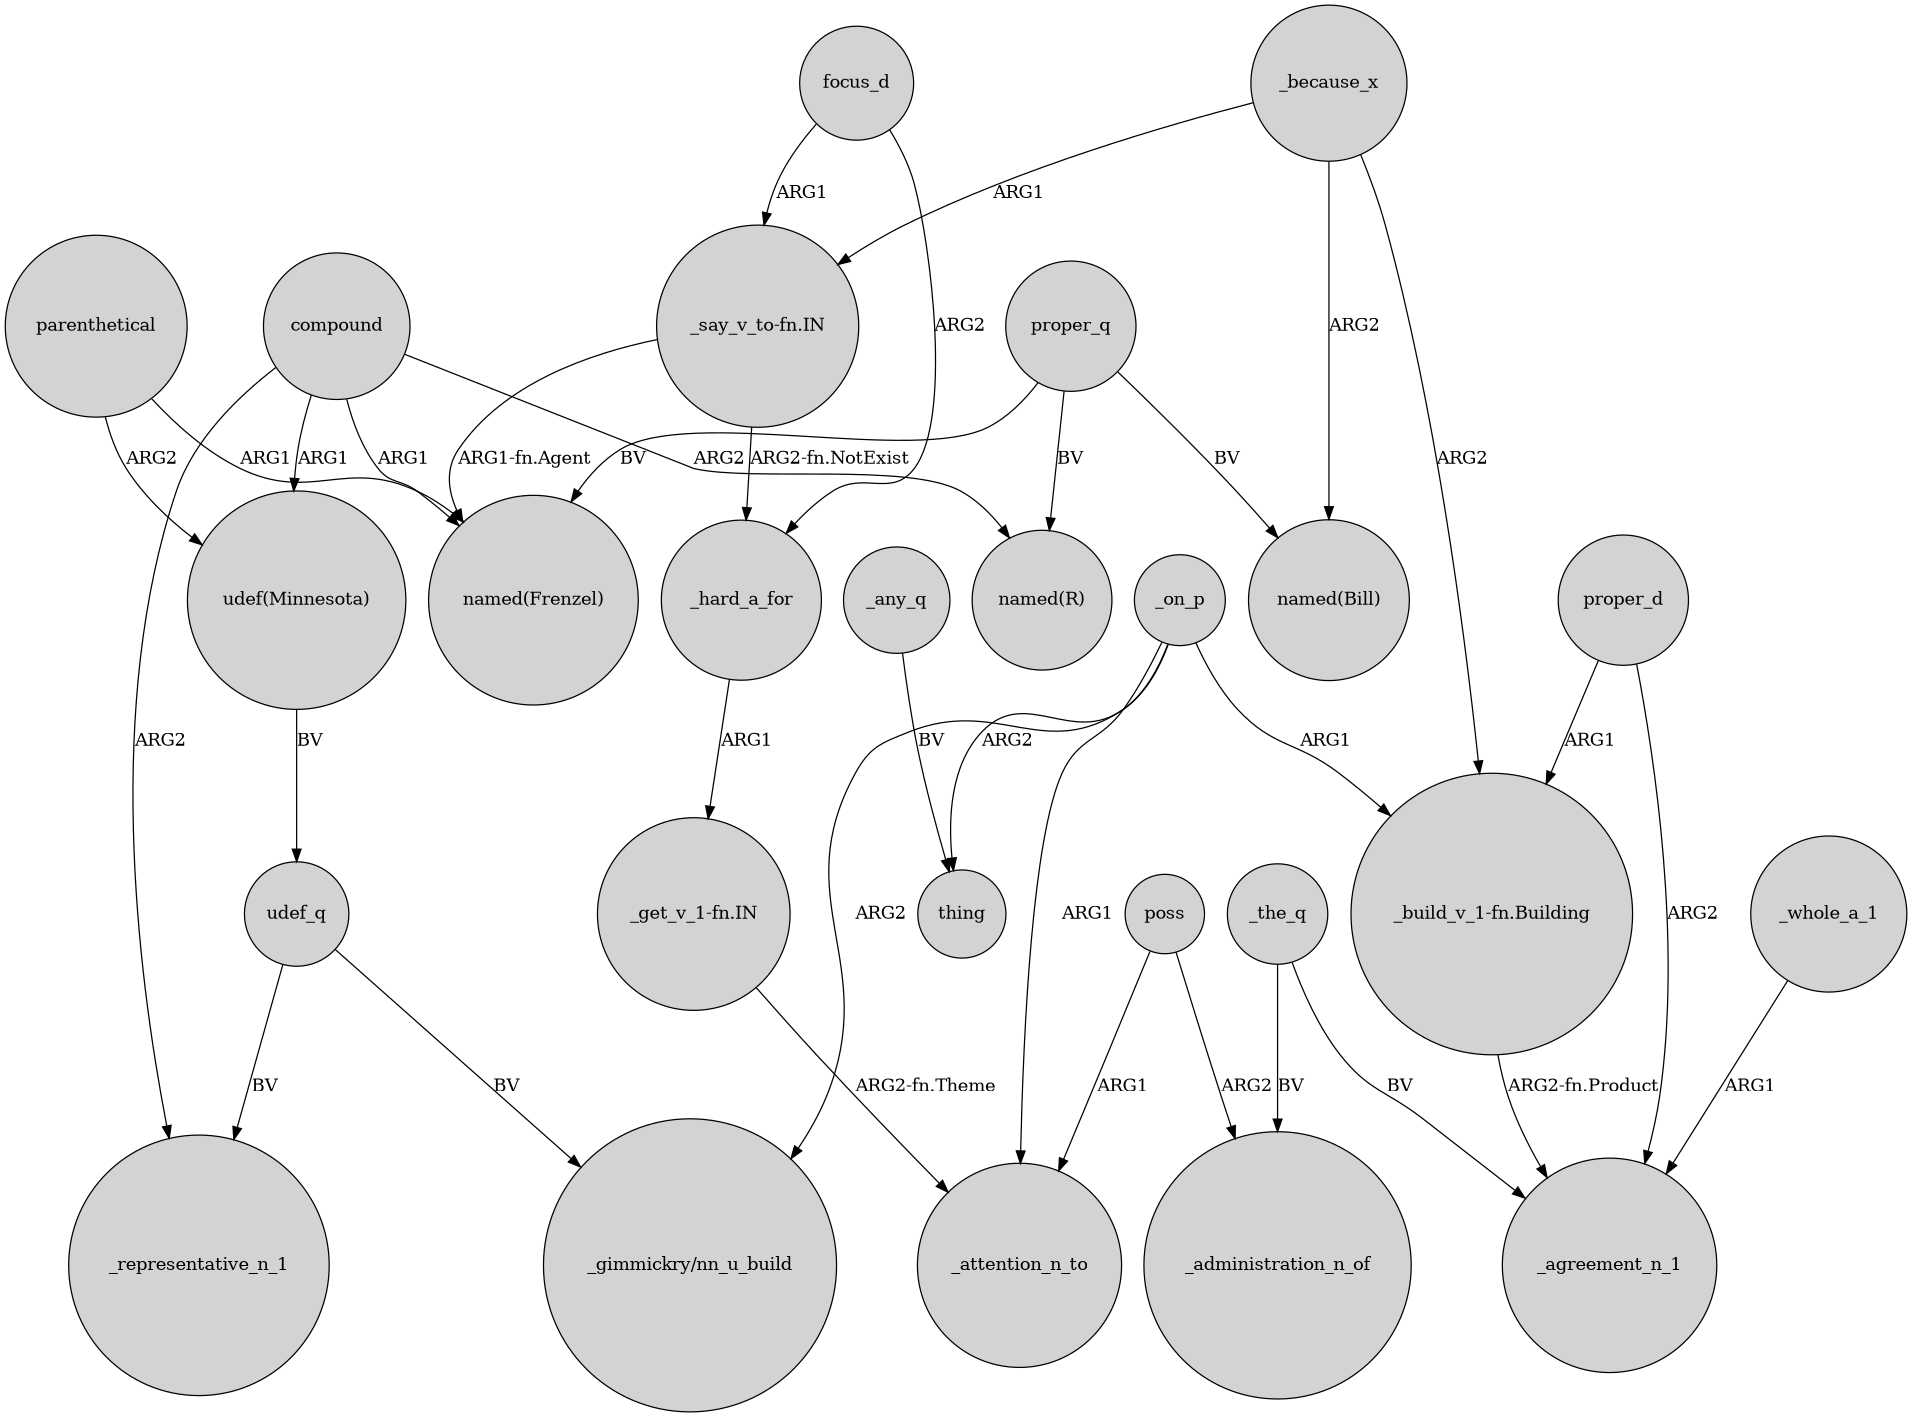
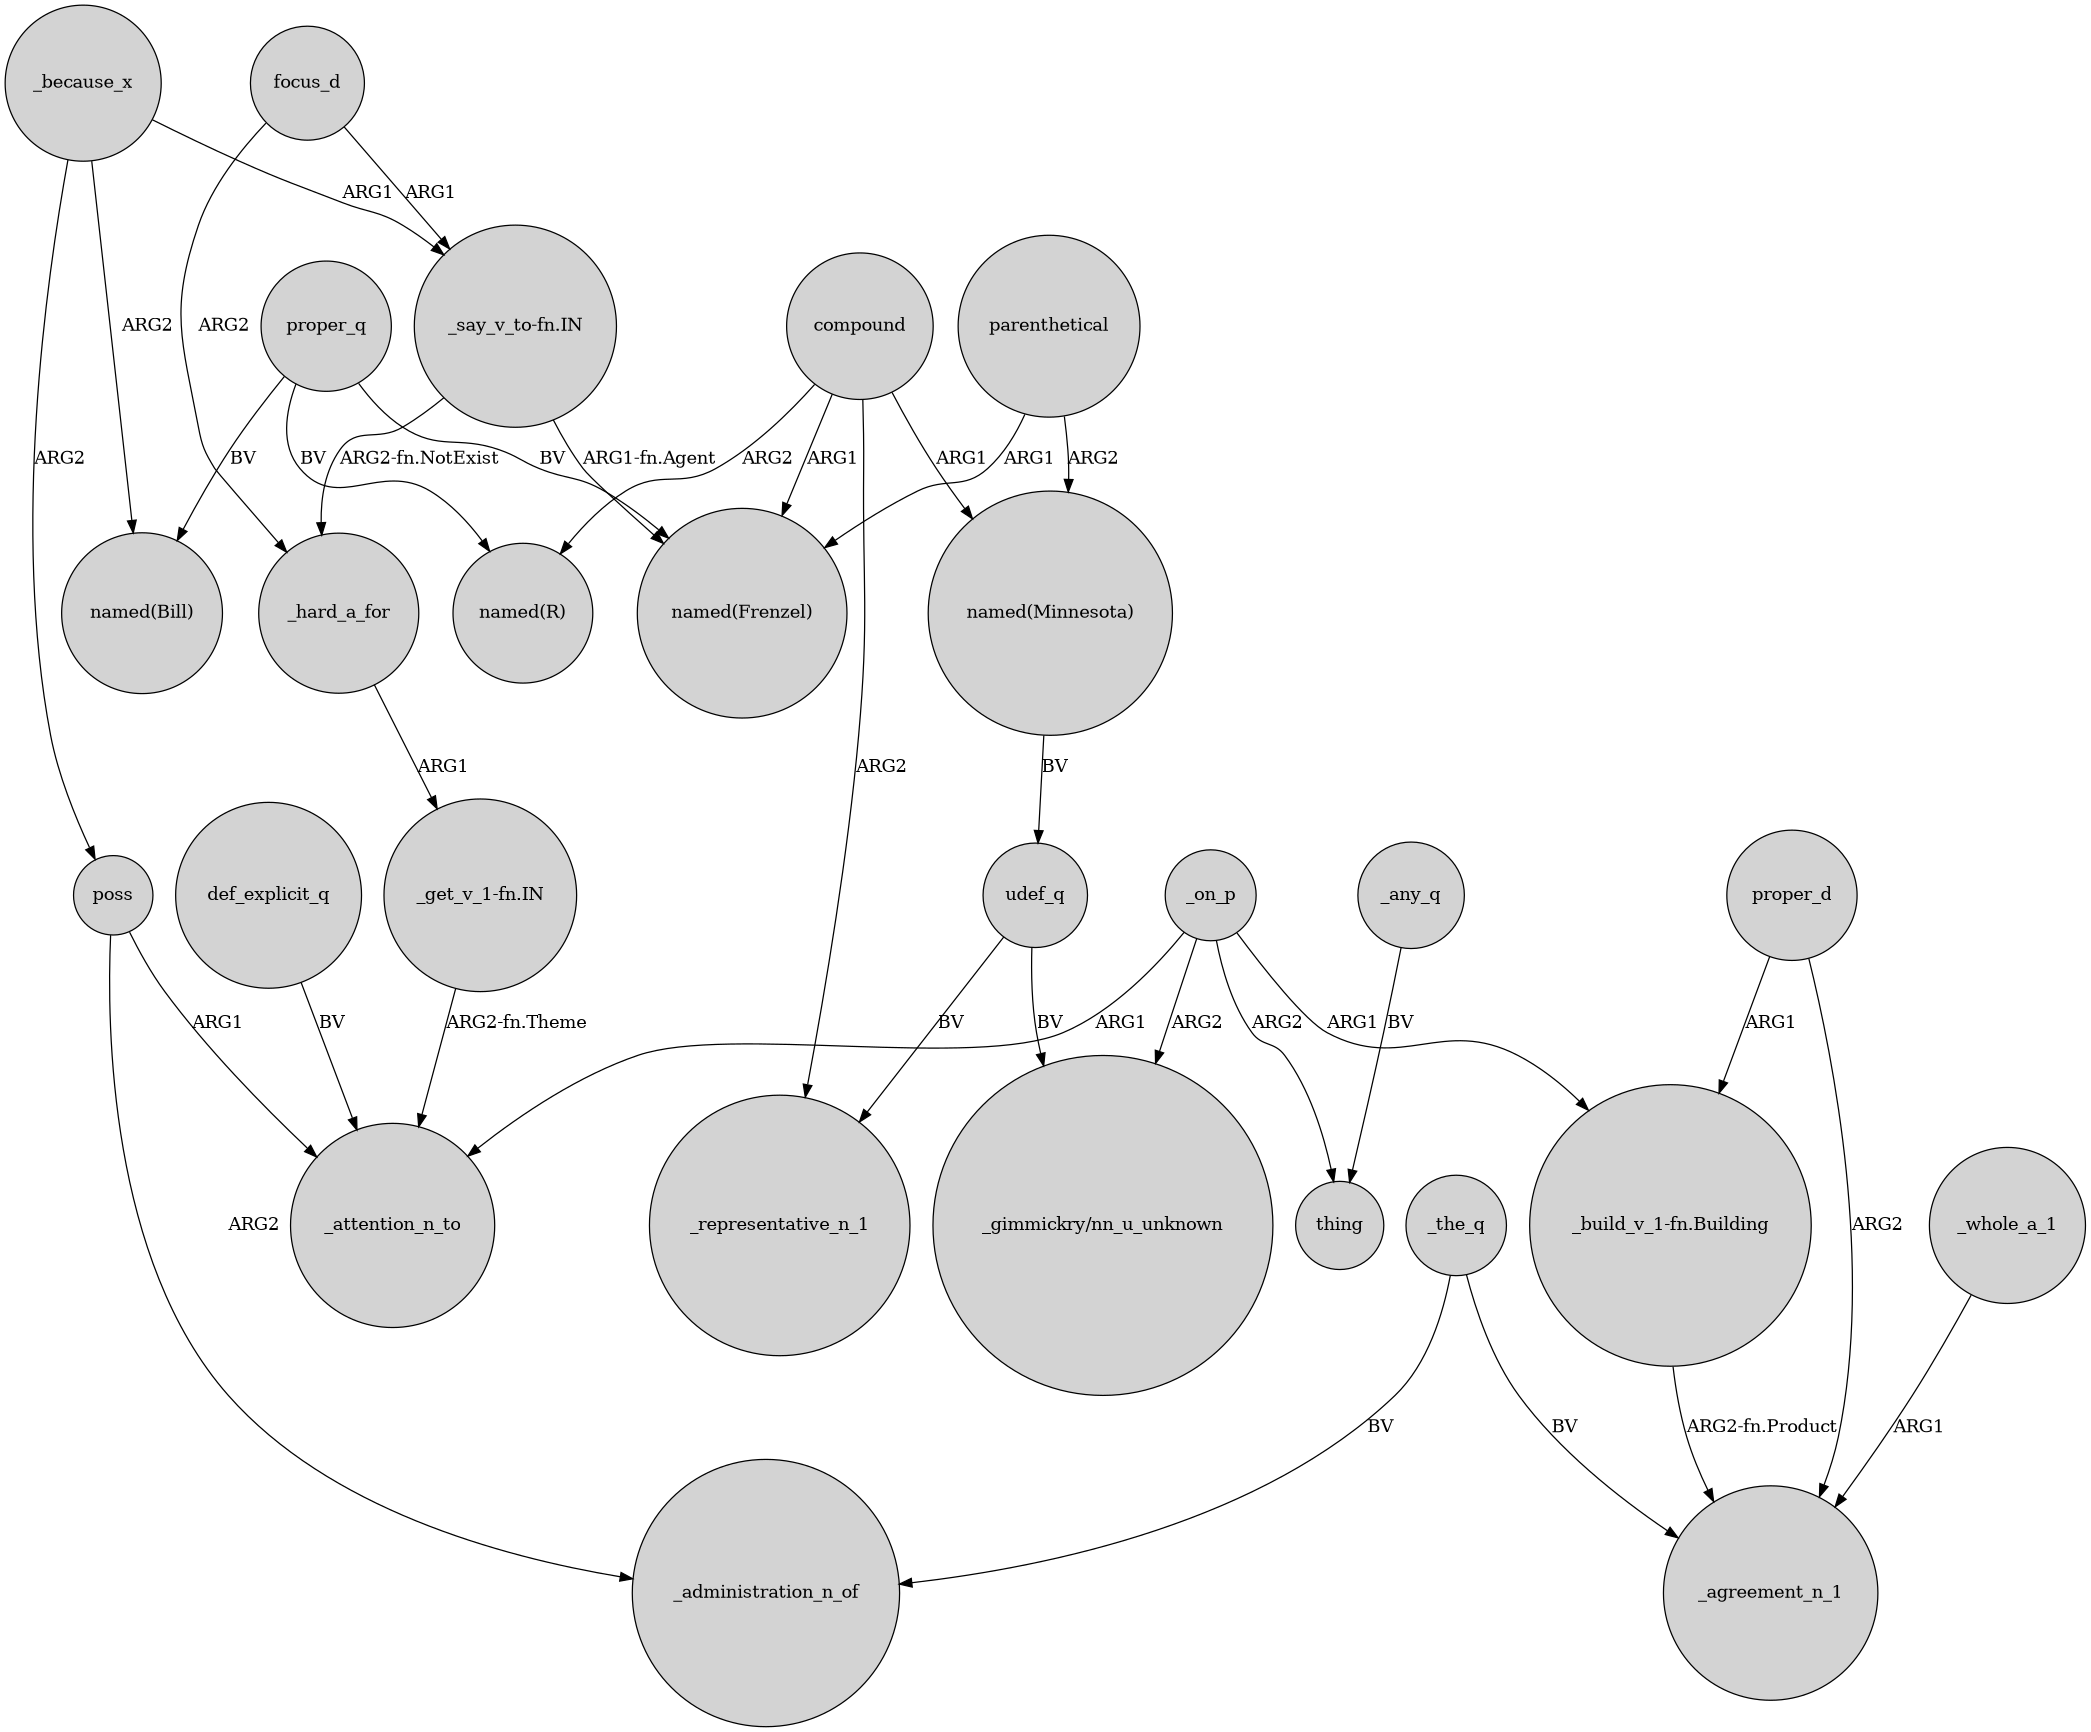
(1436, 454) -> (33, 507)
(297, 600) -> (1050, 613)
none -> (269, 895)
(690, 1265) -> (1103, 1225)
